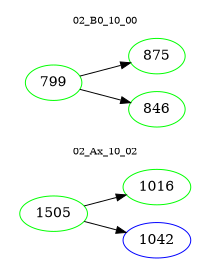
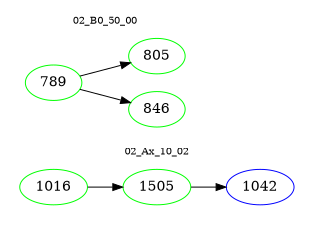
(105, 21) -> (105, 21)
(157, 56) -> (157, 56)
(54, 83) -> (54, 83)
(100, 202) -> (100, 187)
